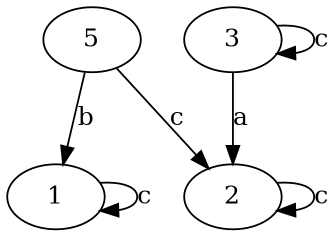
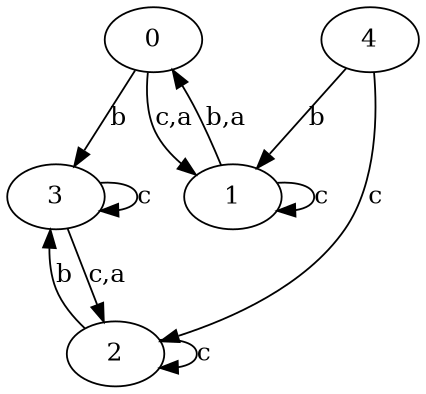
(92, 40) -> (370, 40)
none -> (153, 40)
(241, 118) -> (107, 275)
none -> (58, 292)
